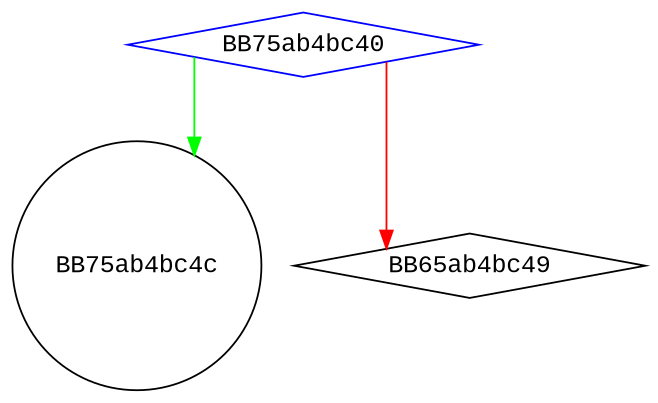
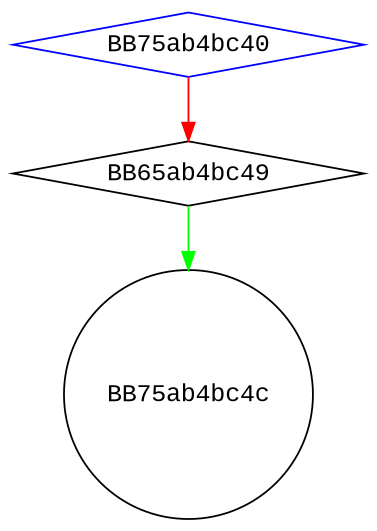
(194, 97) -> (188, 229)
